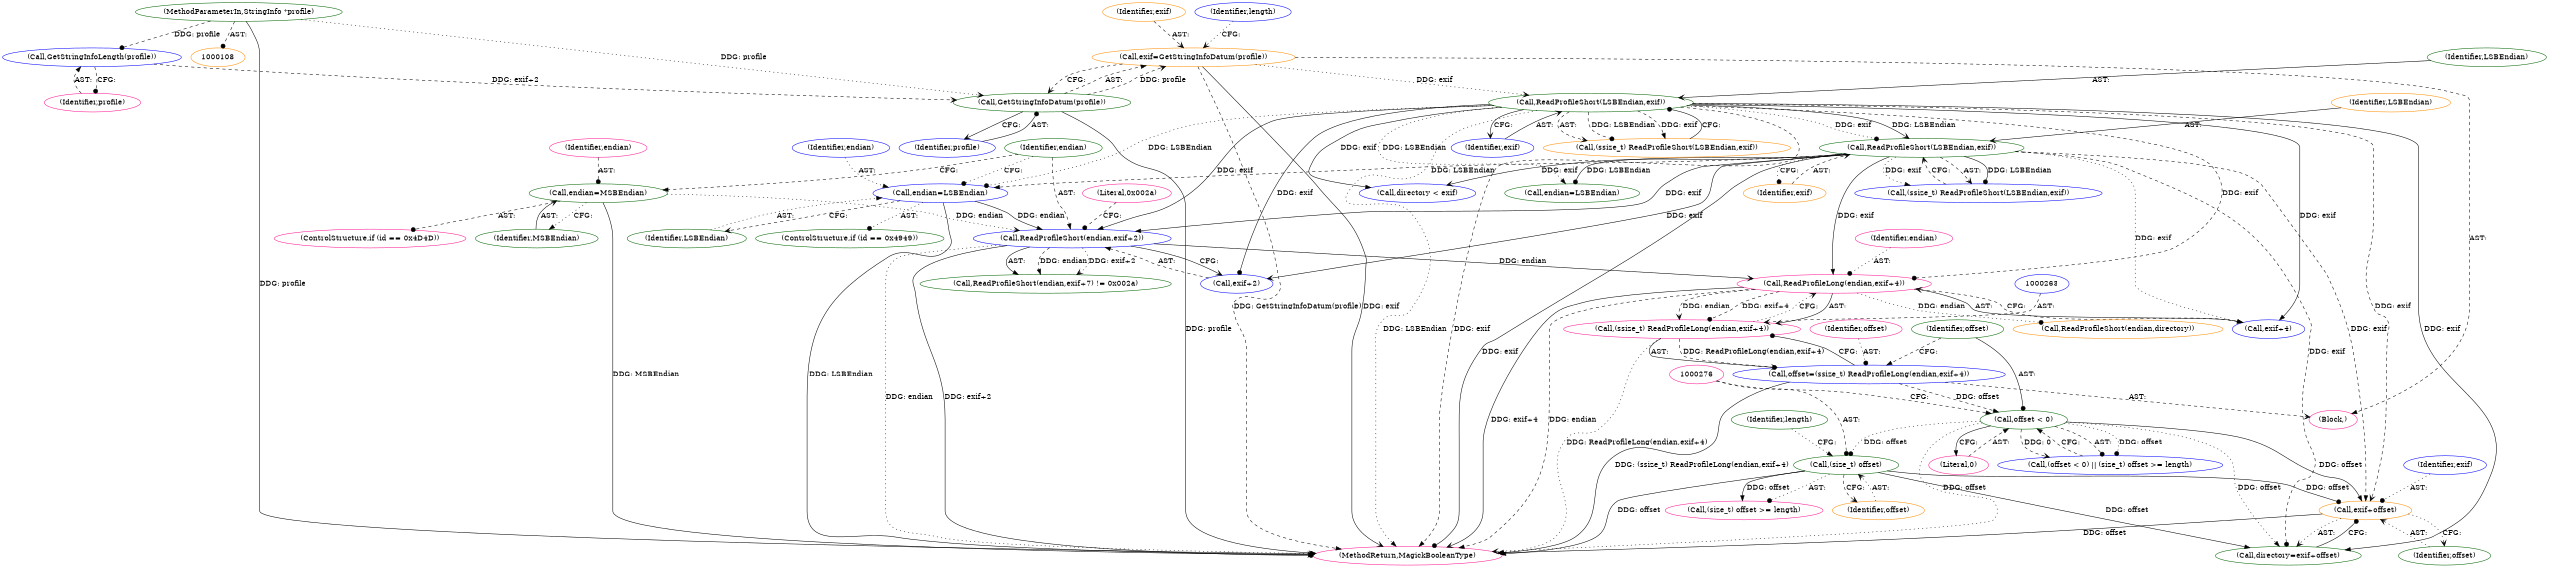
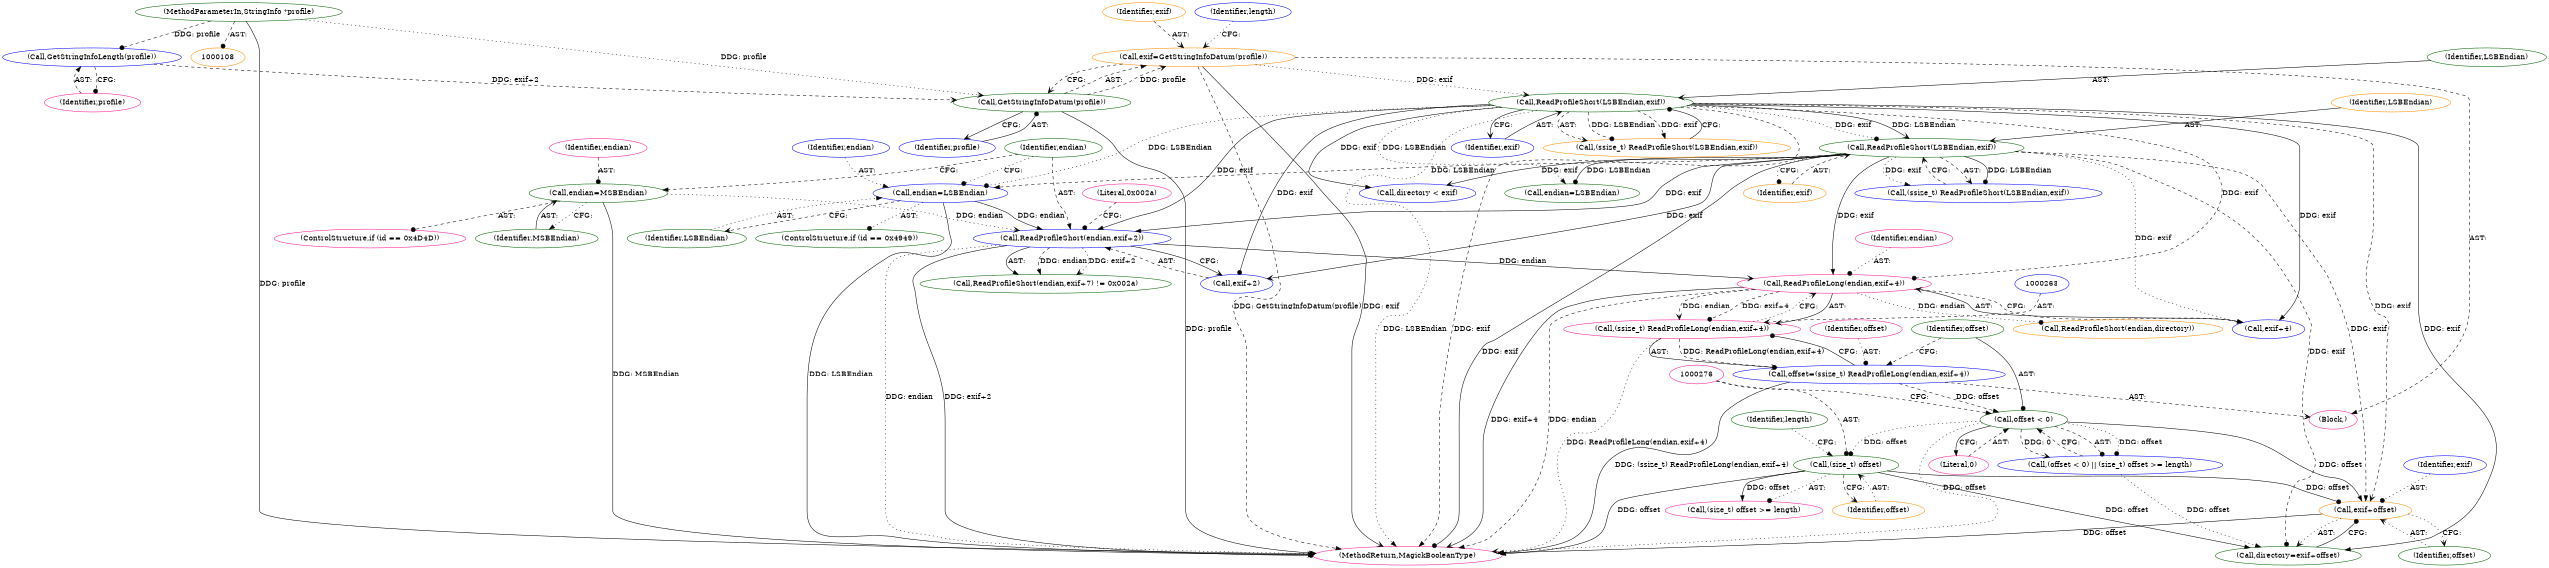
(2199, 441) -> (2184, 518)
